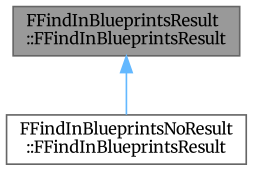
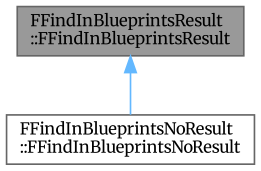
(126, 140) -> (131, 140)
